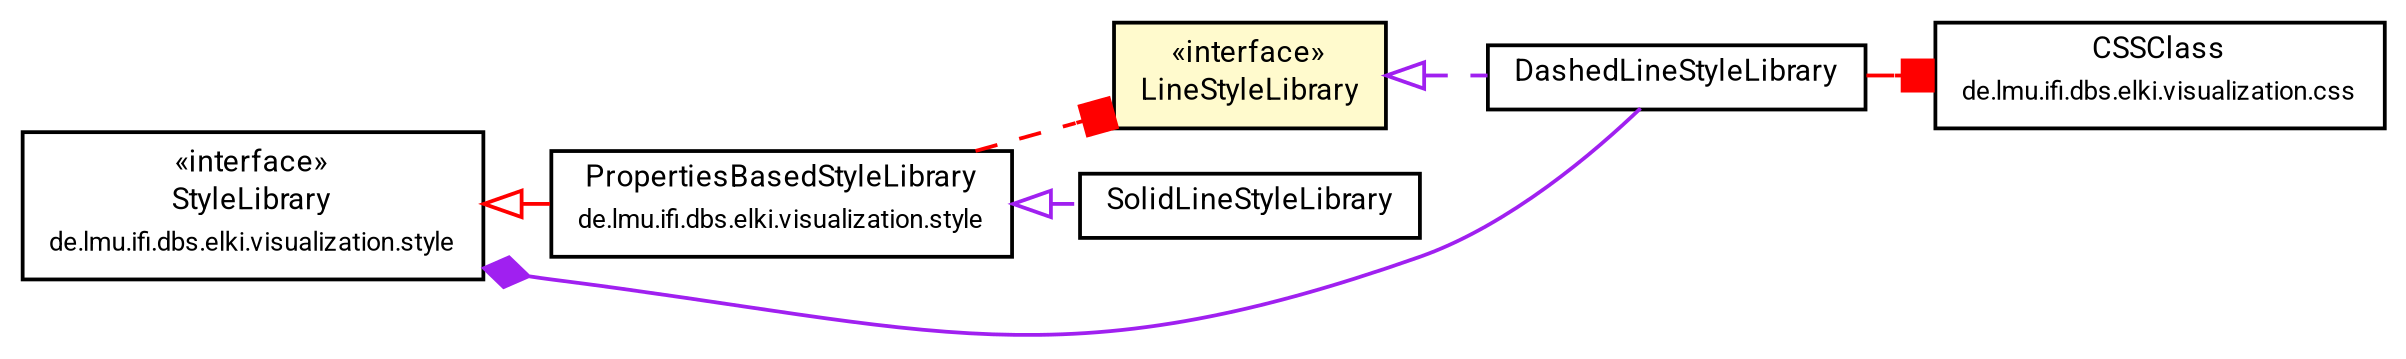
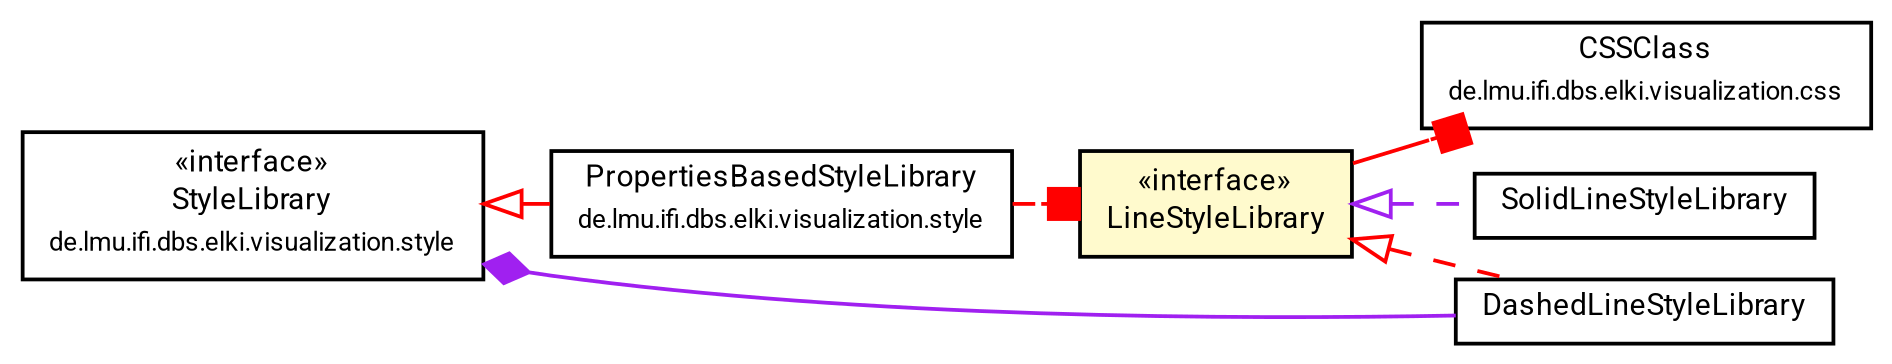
(1456, 76) -> (1447, 263)
(1880, 76) -> (1391, 152)
(1065, 204) -> (1433, 204)
